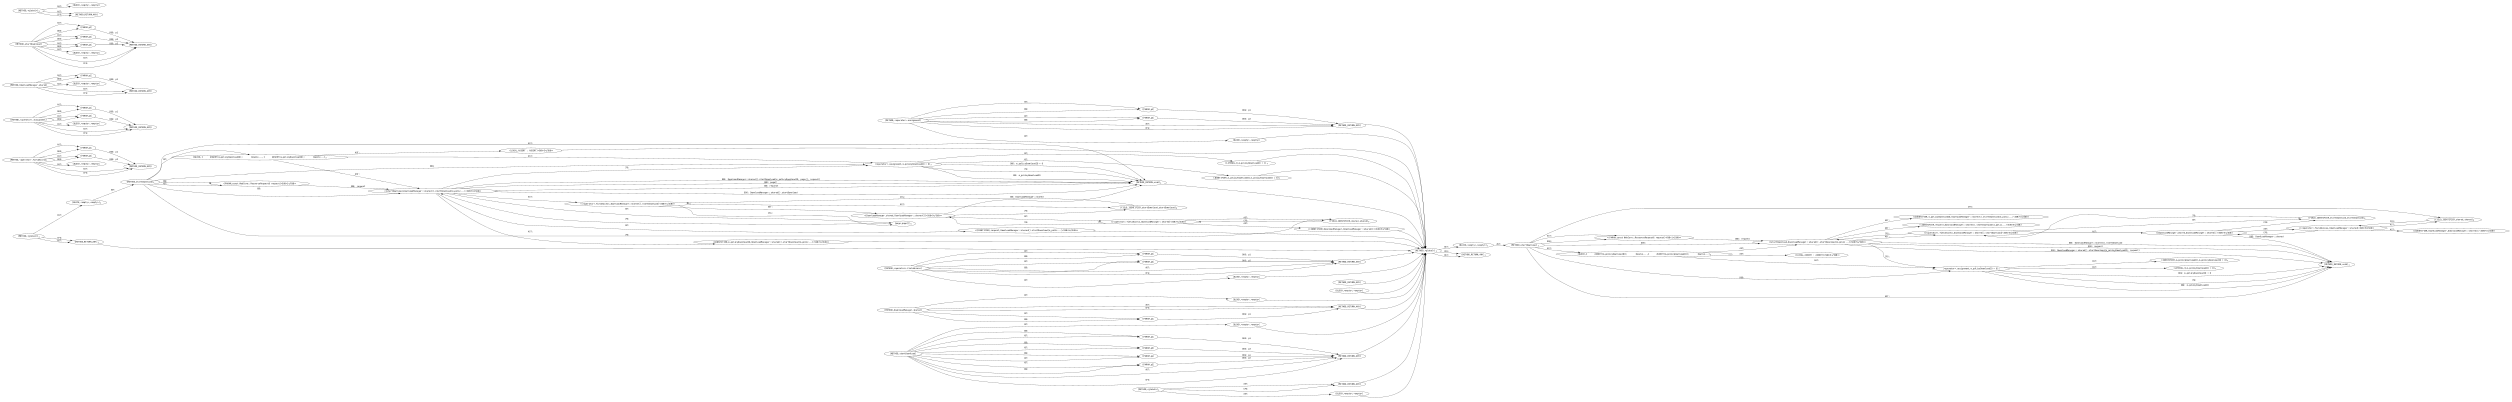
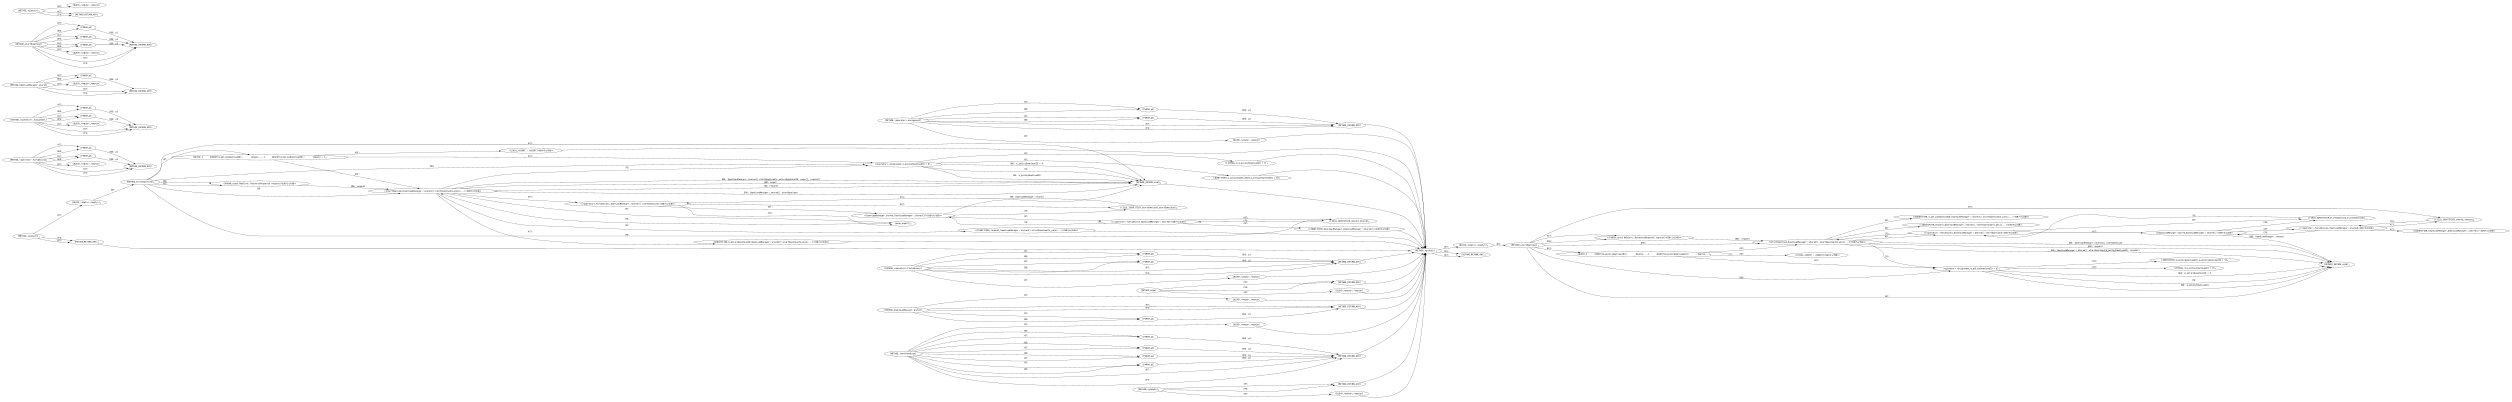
none -> (1148, 290)
